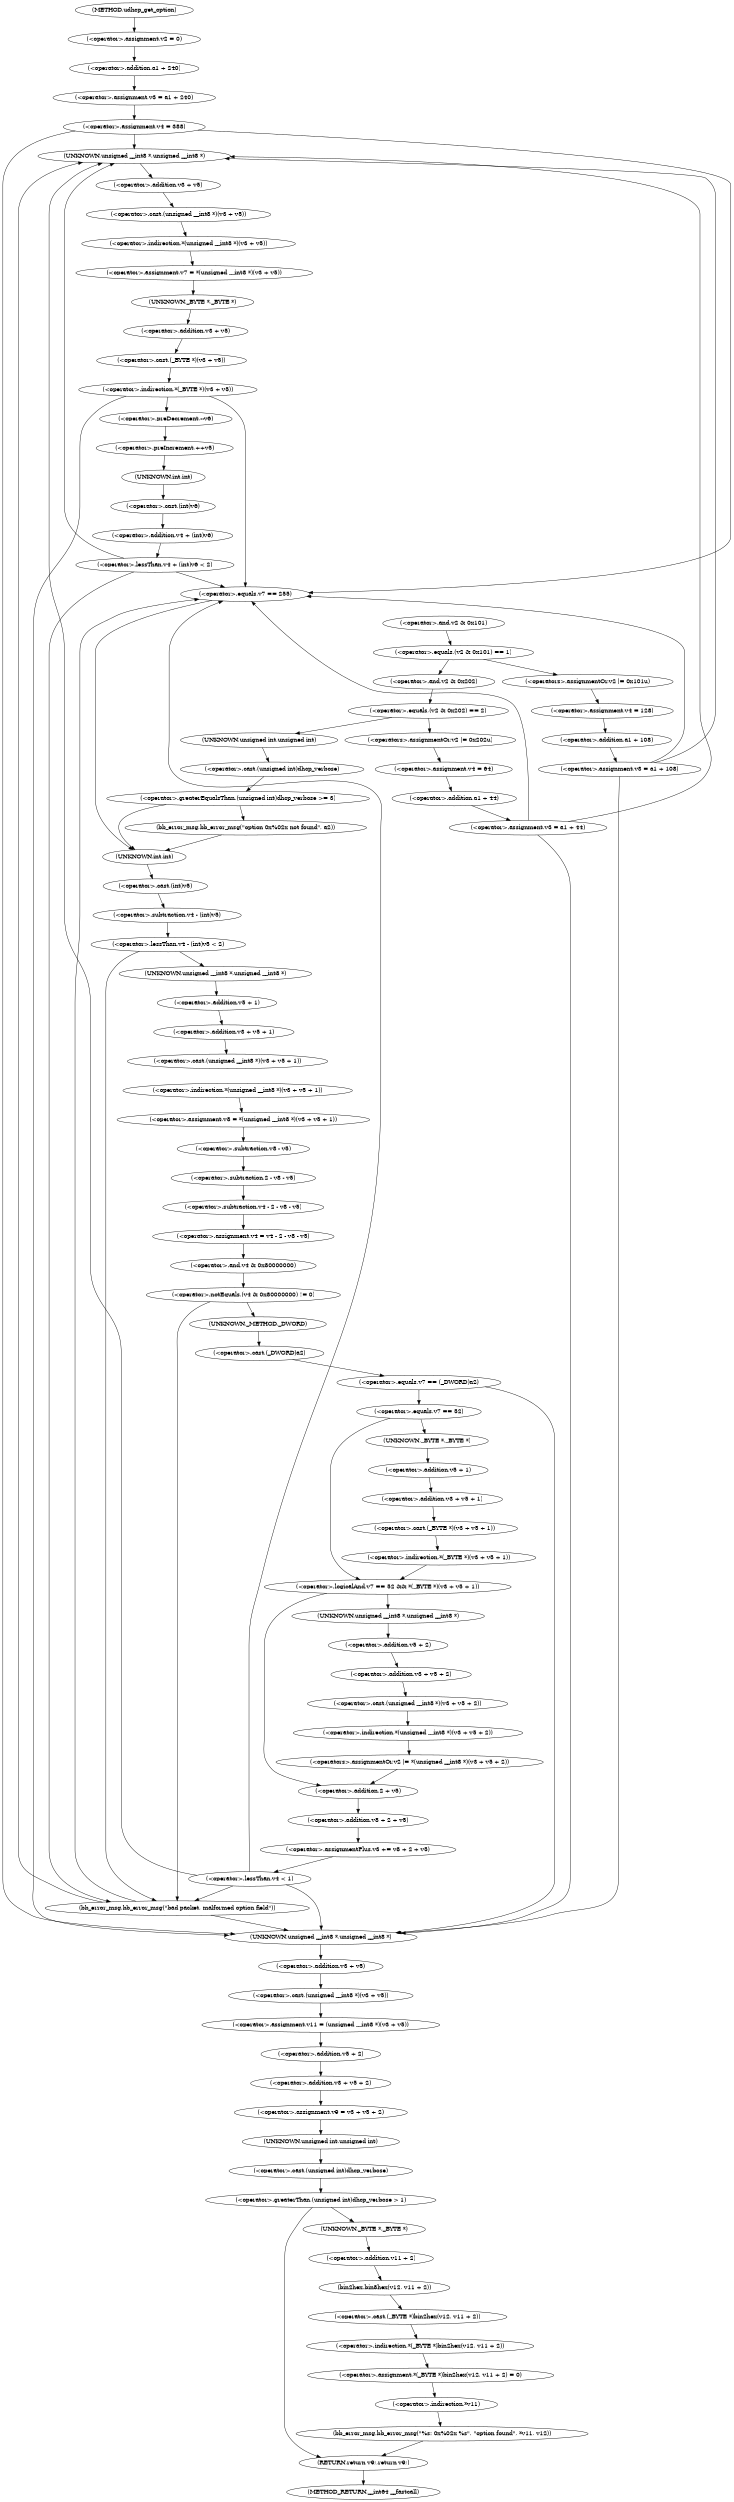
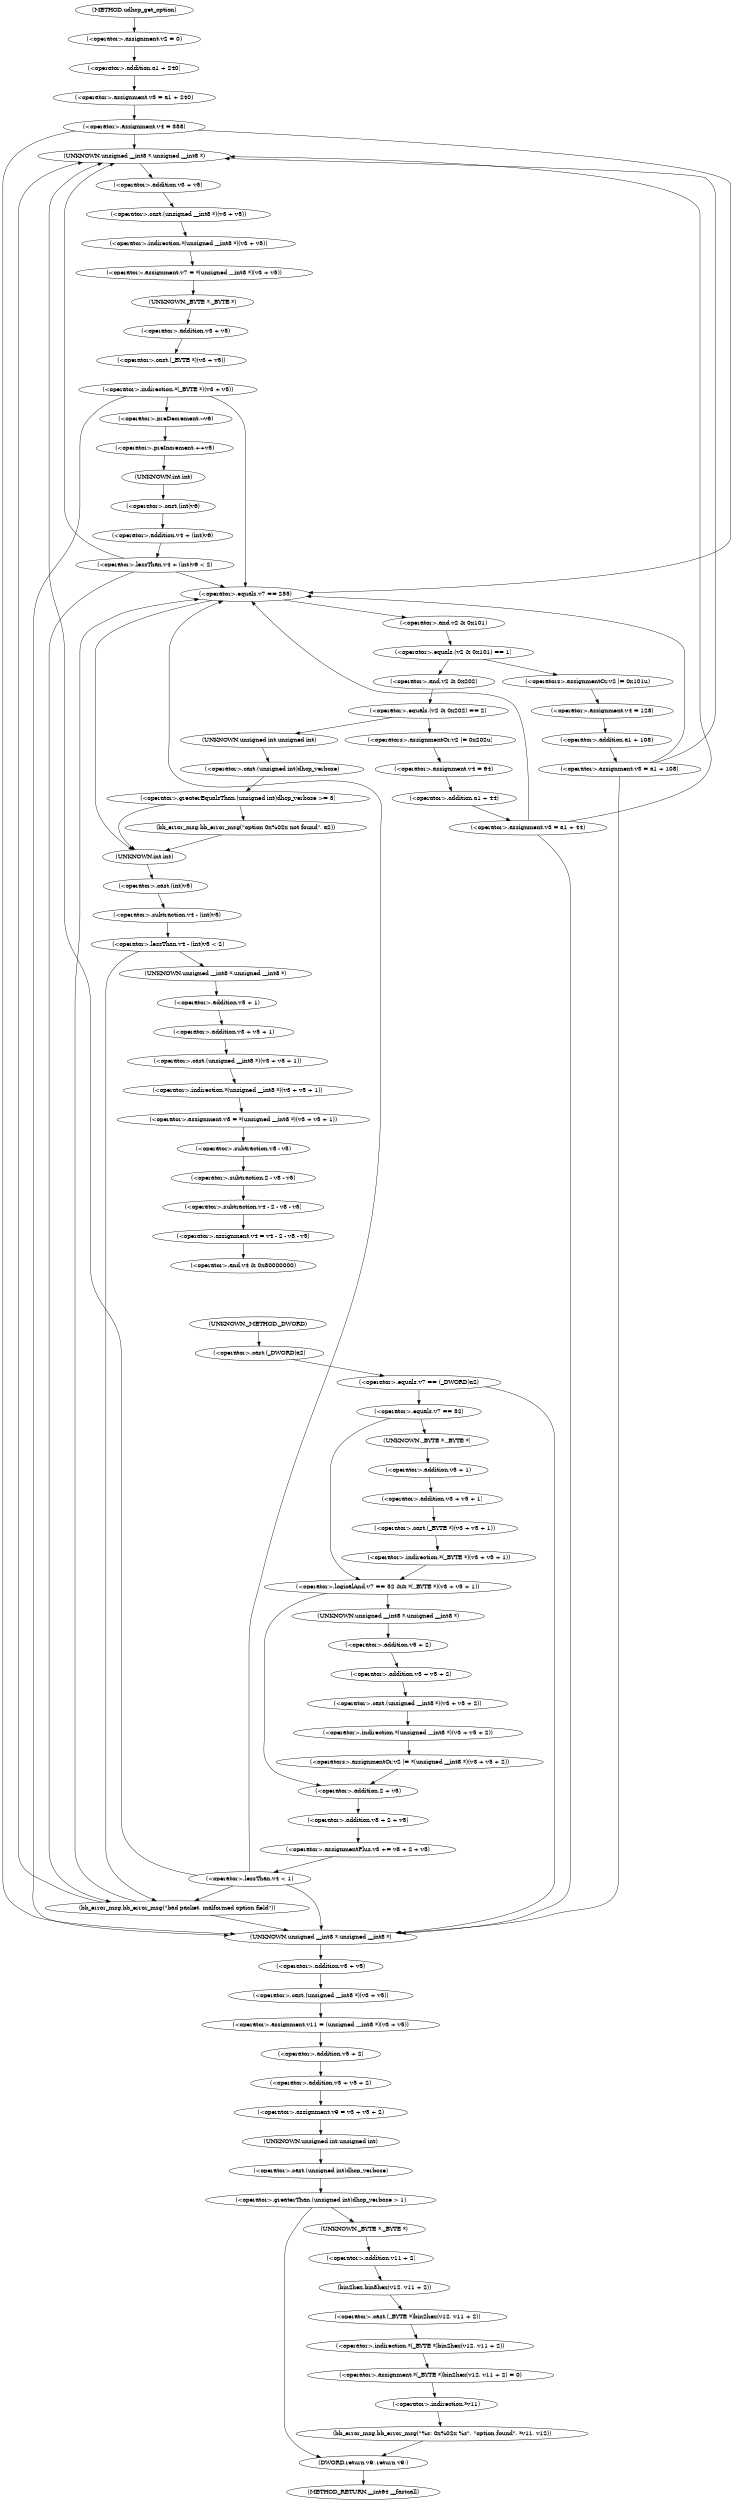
(170, 373) -> none
none -> (343, 609)
none -> (232, 1074)
(243, 1295) -> none
(363, 2463) -> (363, 2463)
